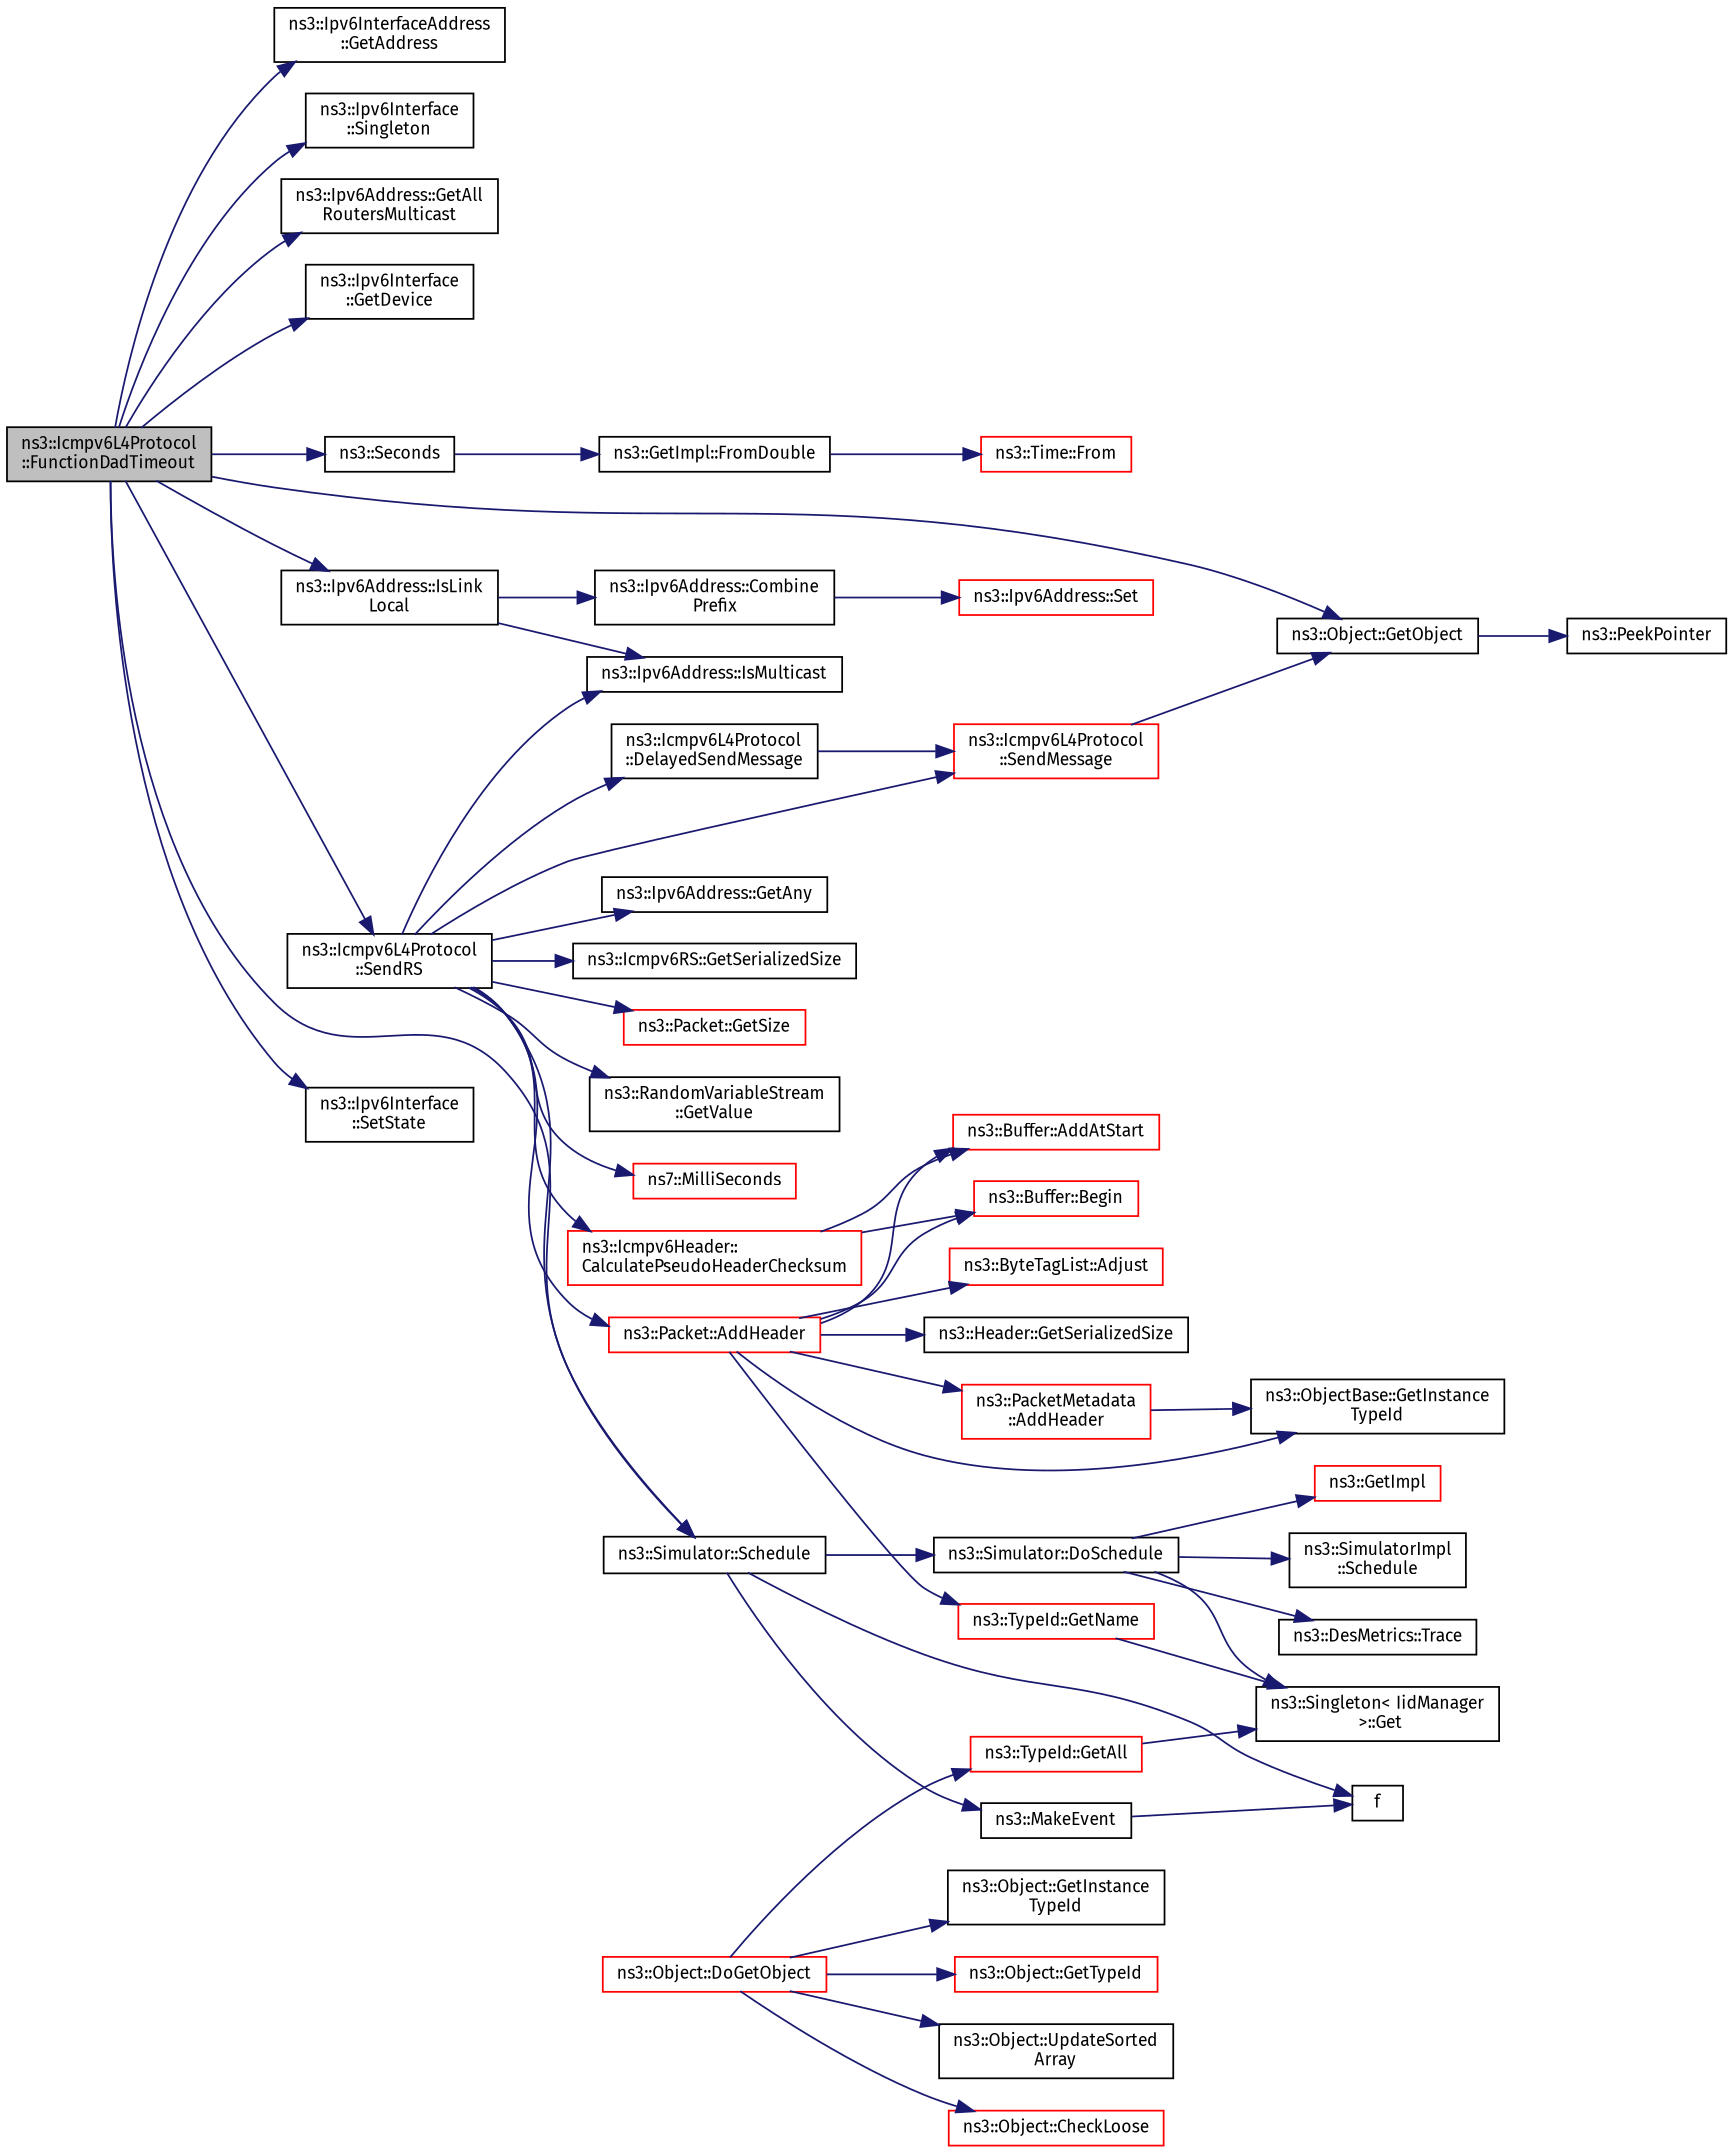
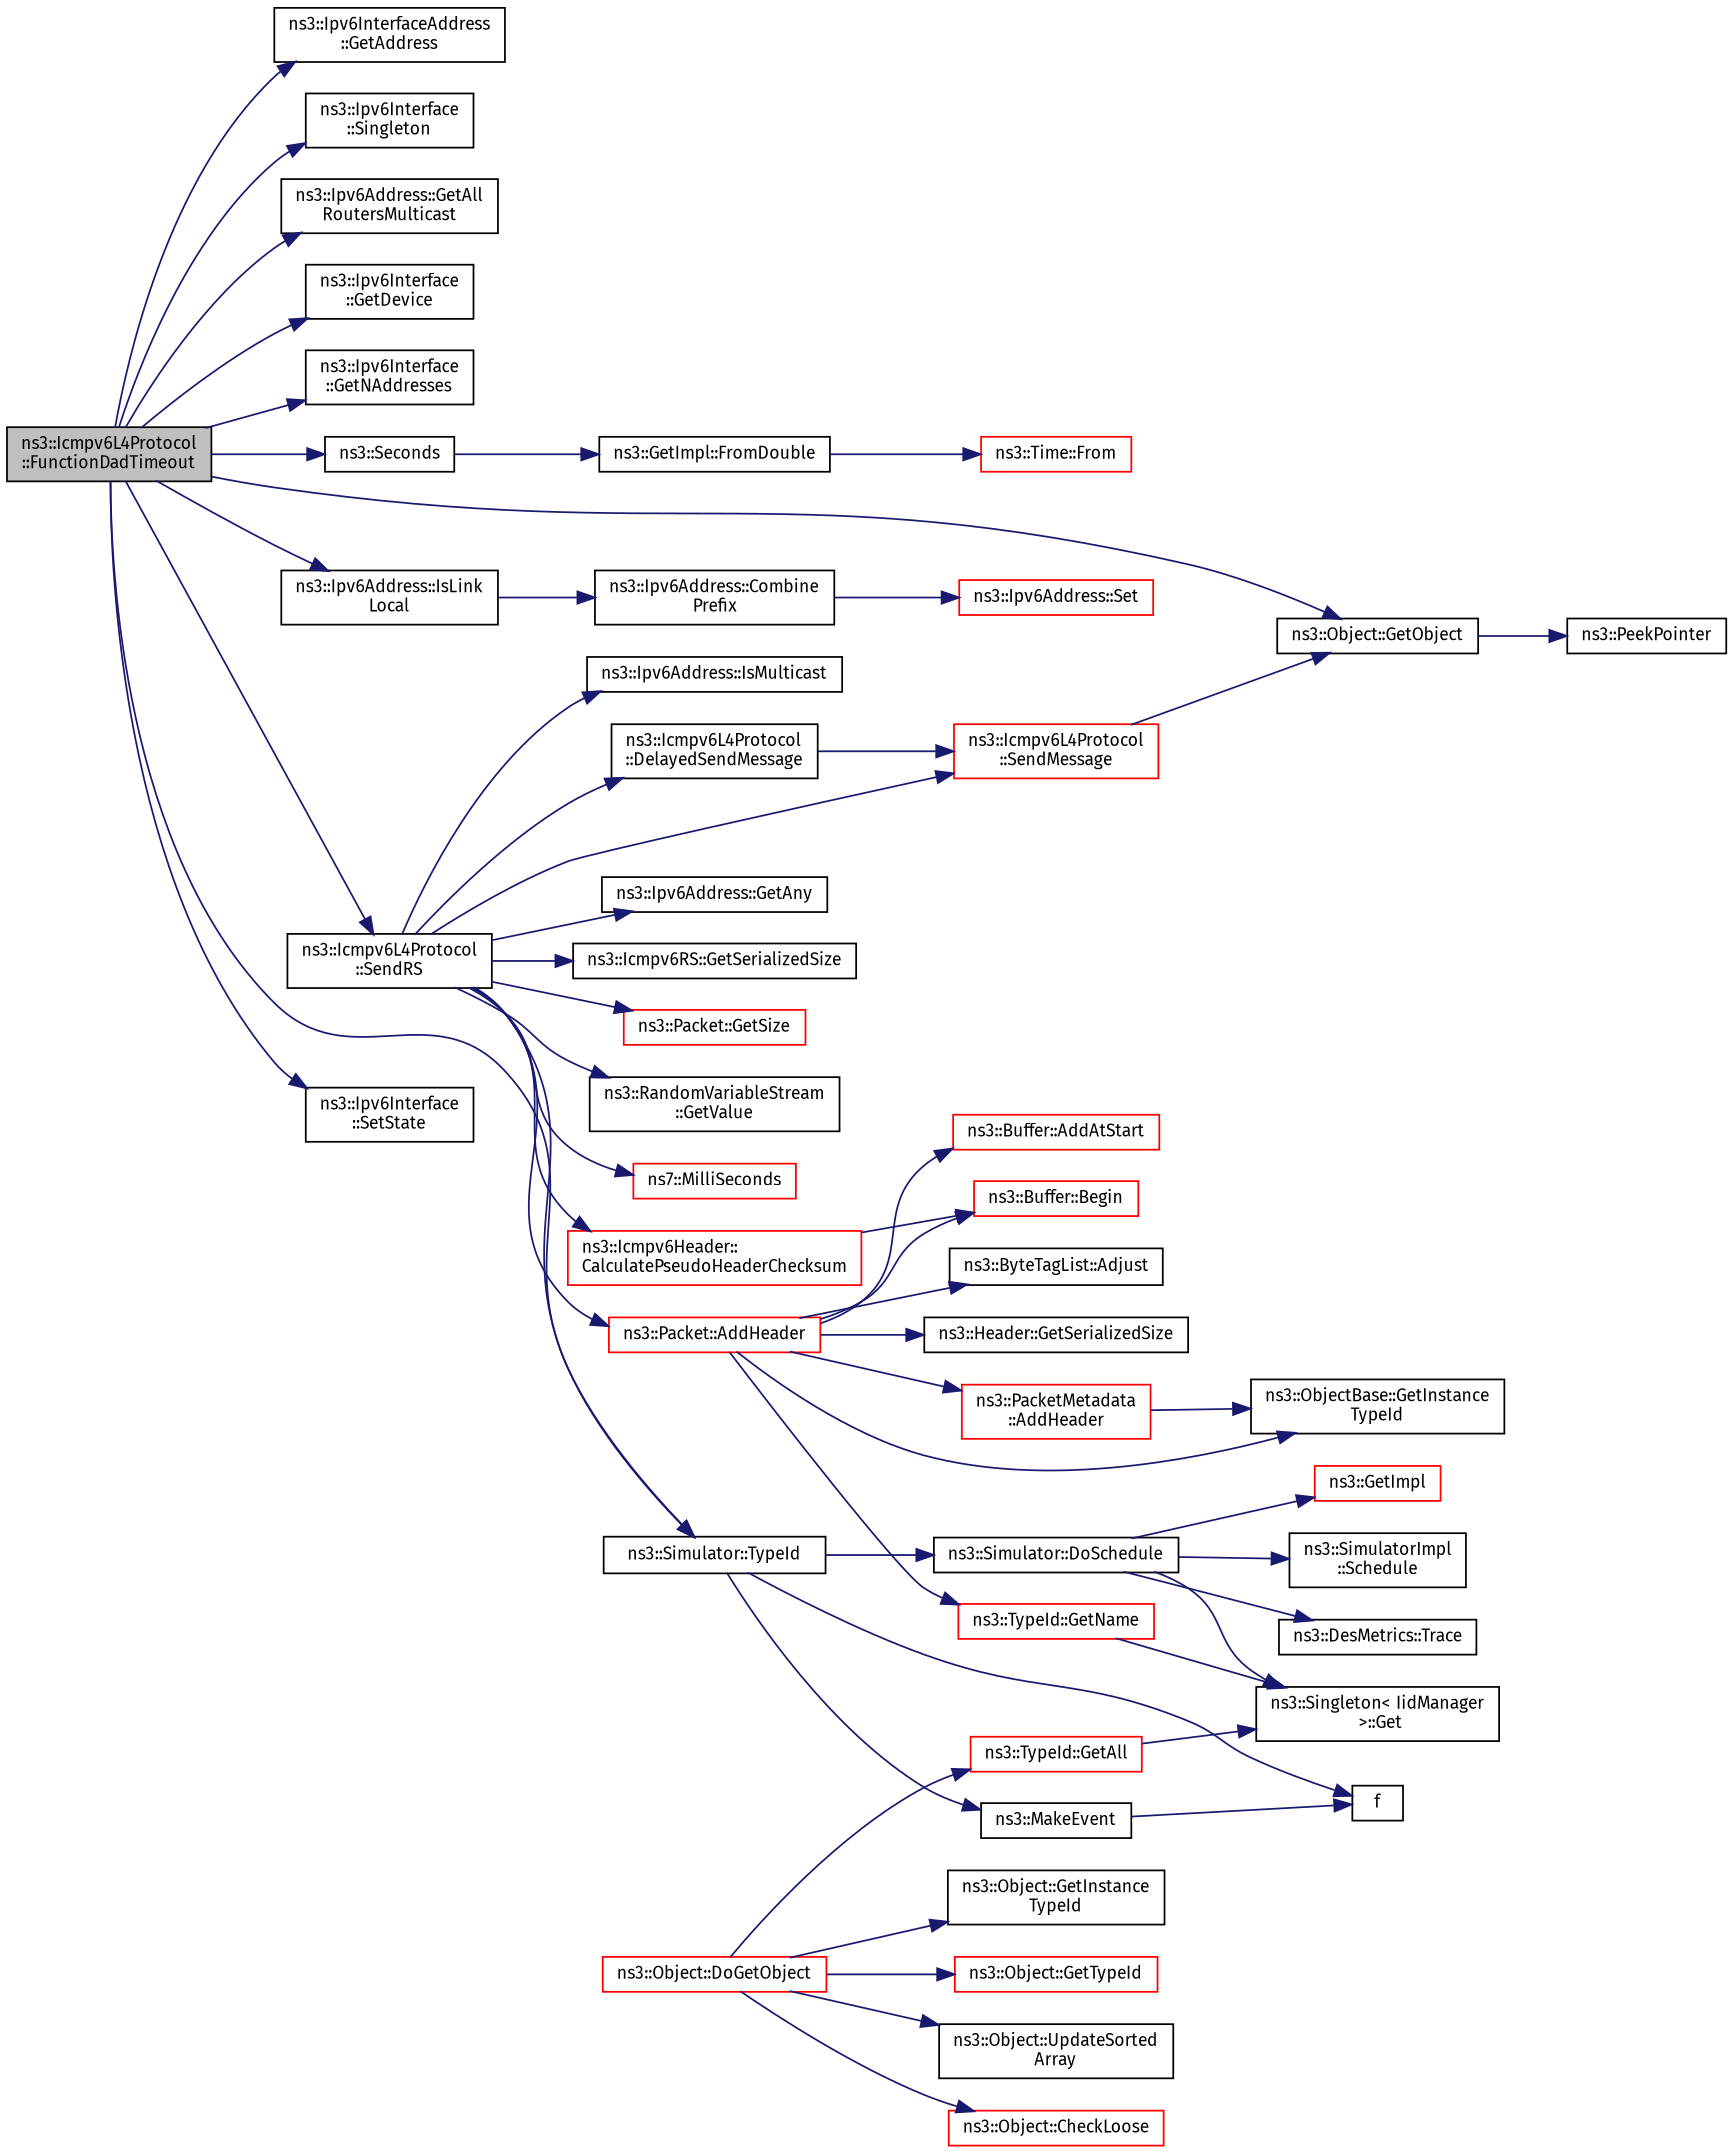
none -> (390, 377)
(562, 638) -> none
(887, 1195) -> none
(1056, 1267) -> (1056, 1267)
(715, 1555) -> (715, 1555)
